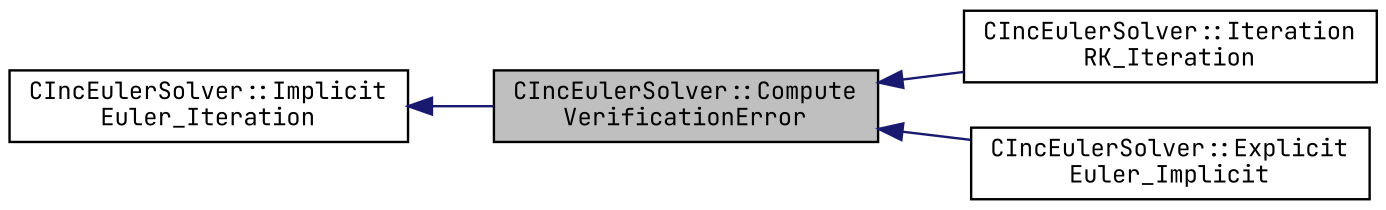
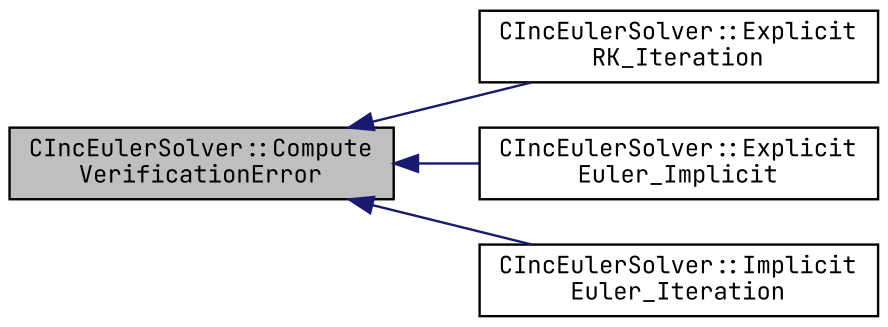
(1170, 47) -> (679, 47)
(463, 106) -> (452, 225)
